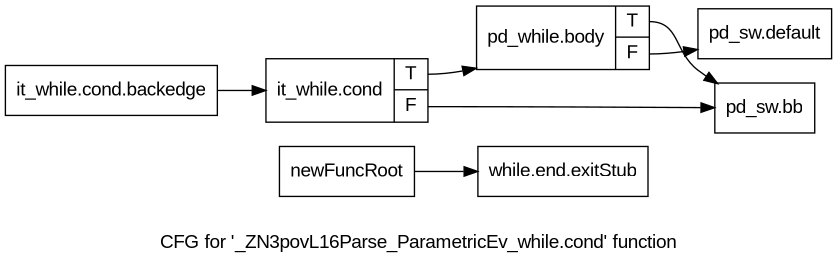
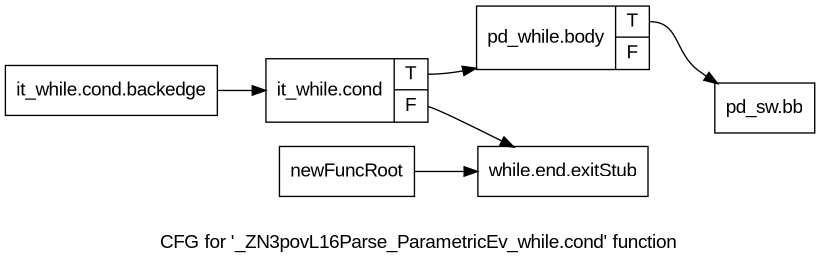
(765, 34) -> none
(564, 107) -> (465, 123)
